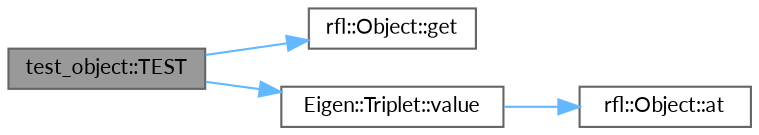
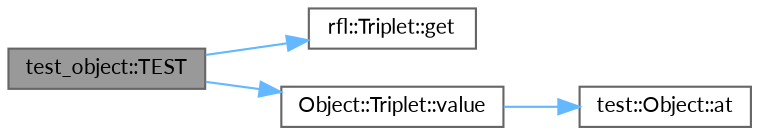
(392, 29) -> (392, 29)
(392, 107) -> (392, 107)
(665, 107) -> (665, 107)
